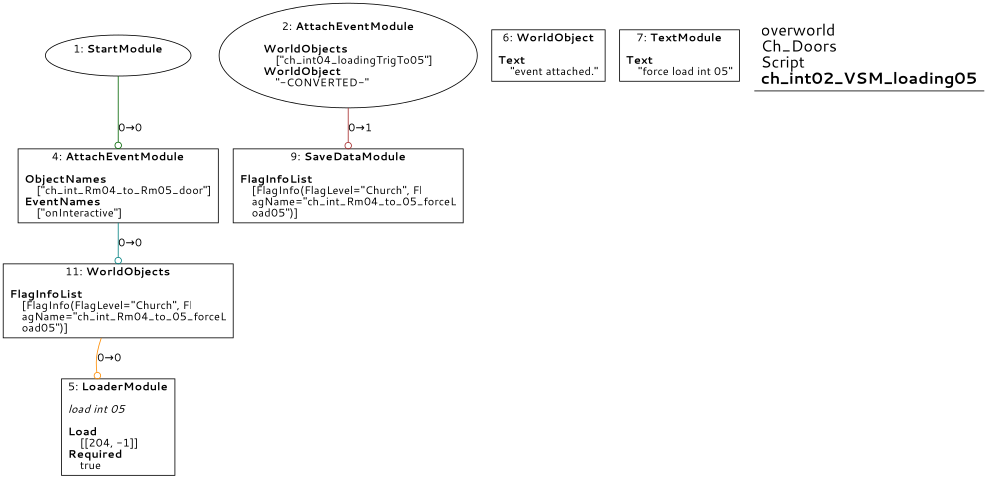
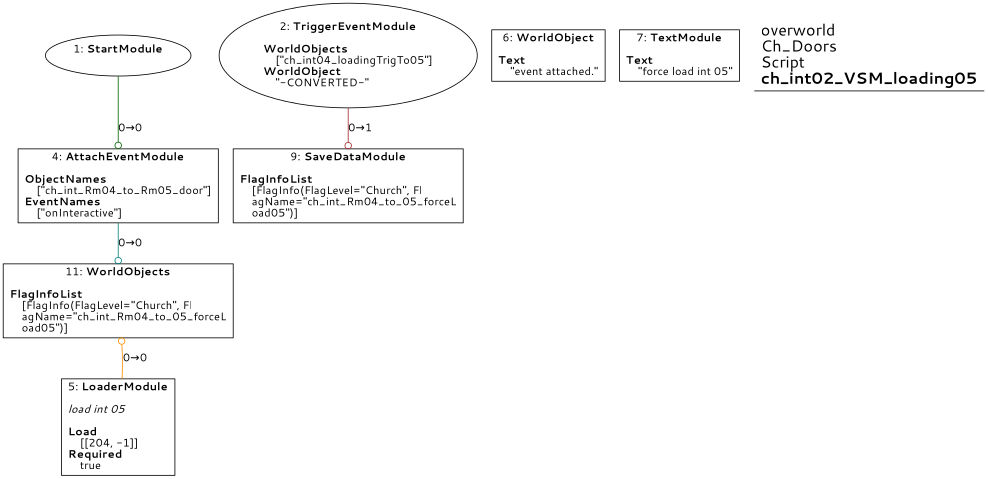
(355, 27) -> (355, 27)
(97, 355) -> (122, 362)
